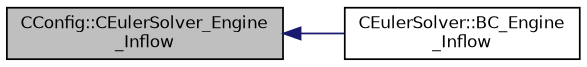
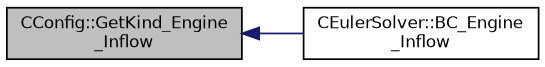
(145, 33) -> (124, 33)
